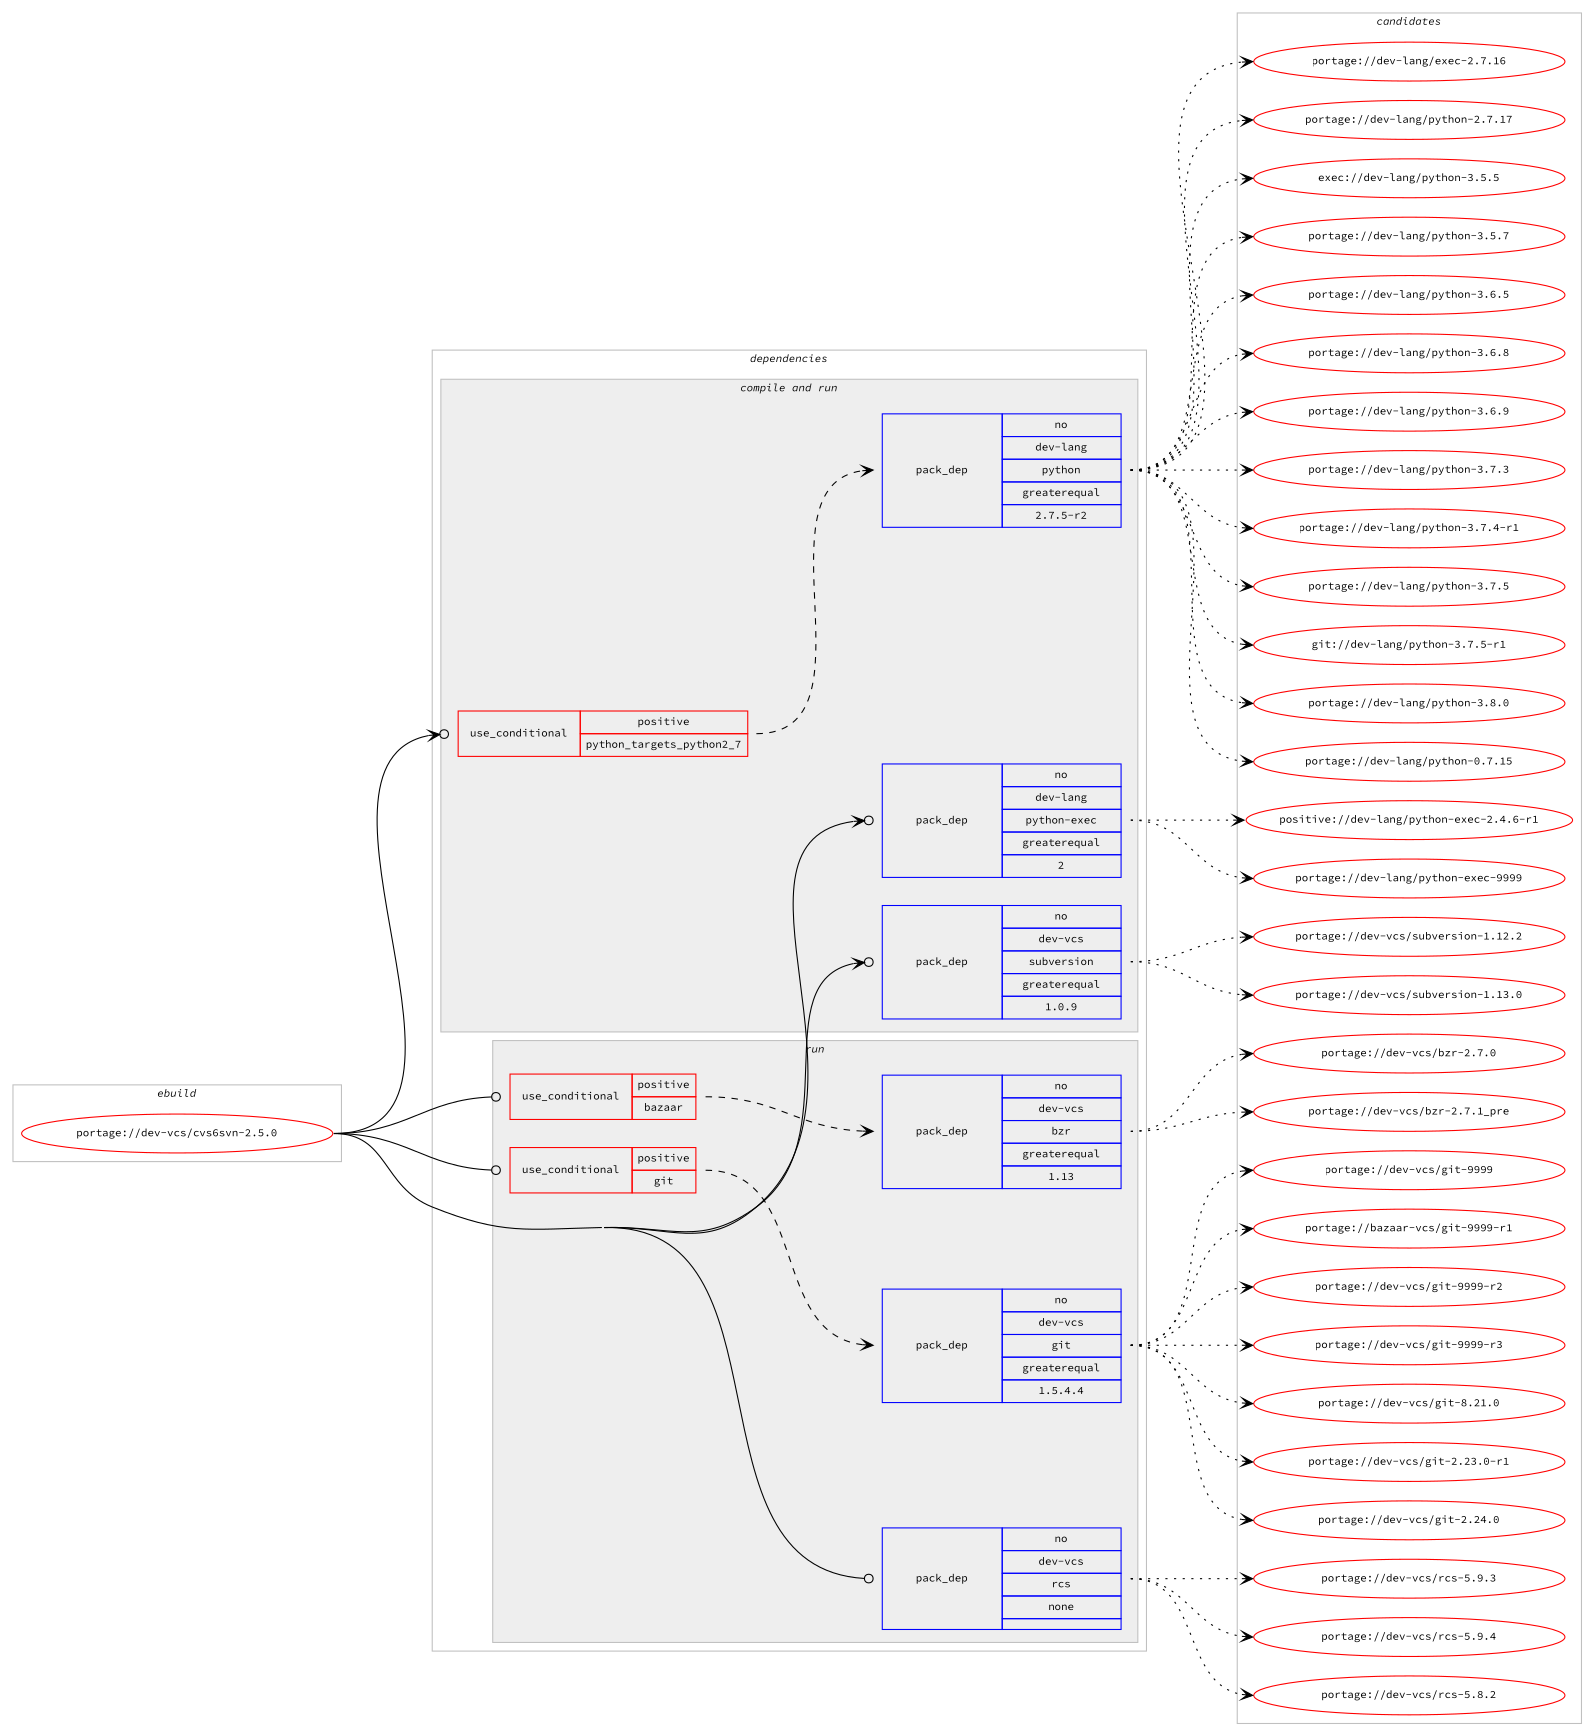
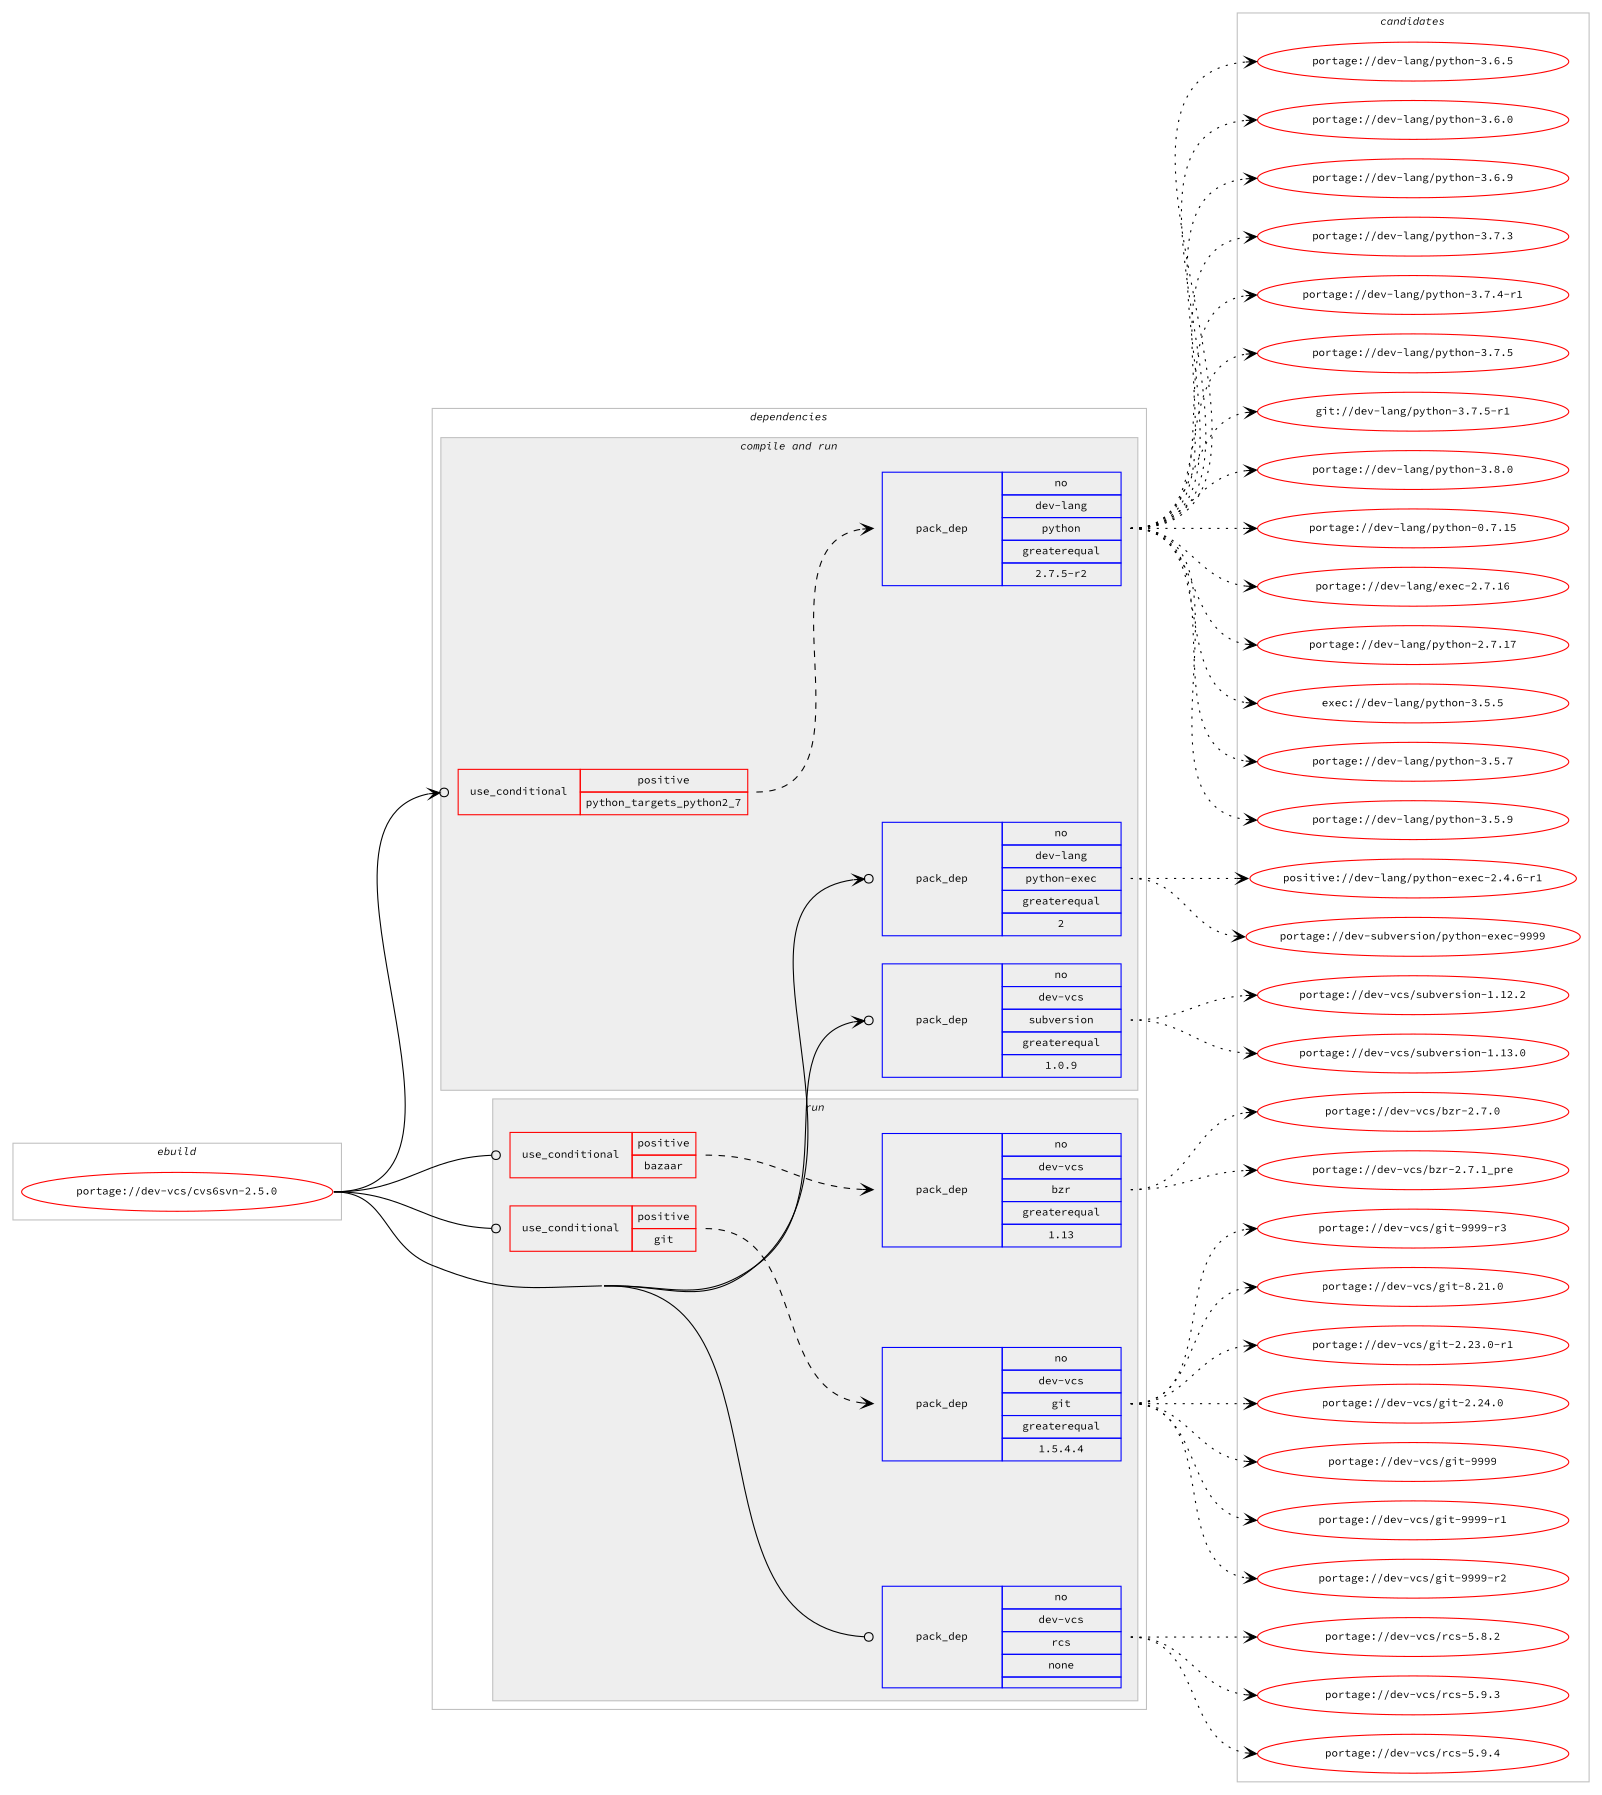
(1409, 353) -> (1413, 120)
none -> (1413, 820)
(1409, 878) -> (1413, 937)
(1409, 1229) -> (1413, 1520)
